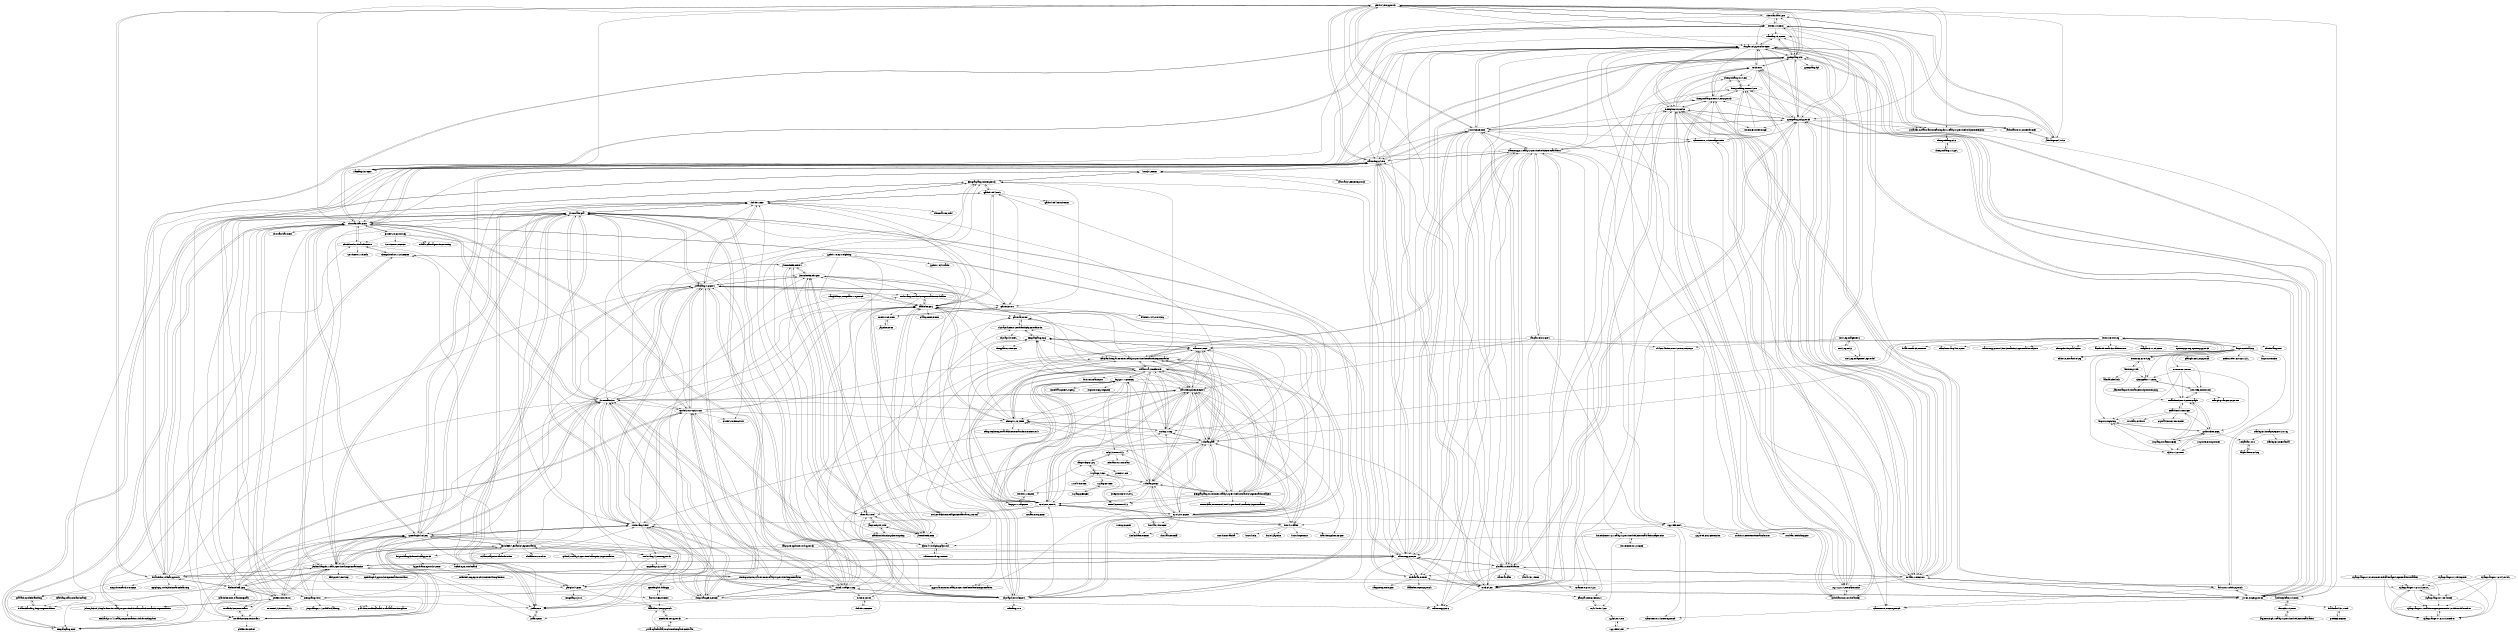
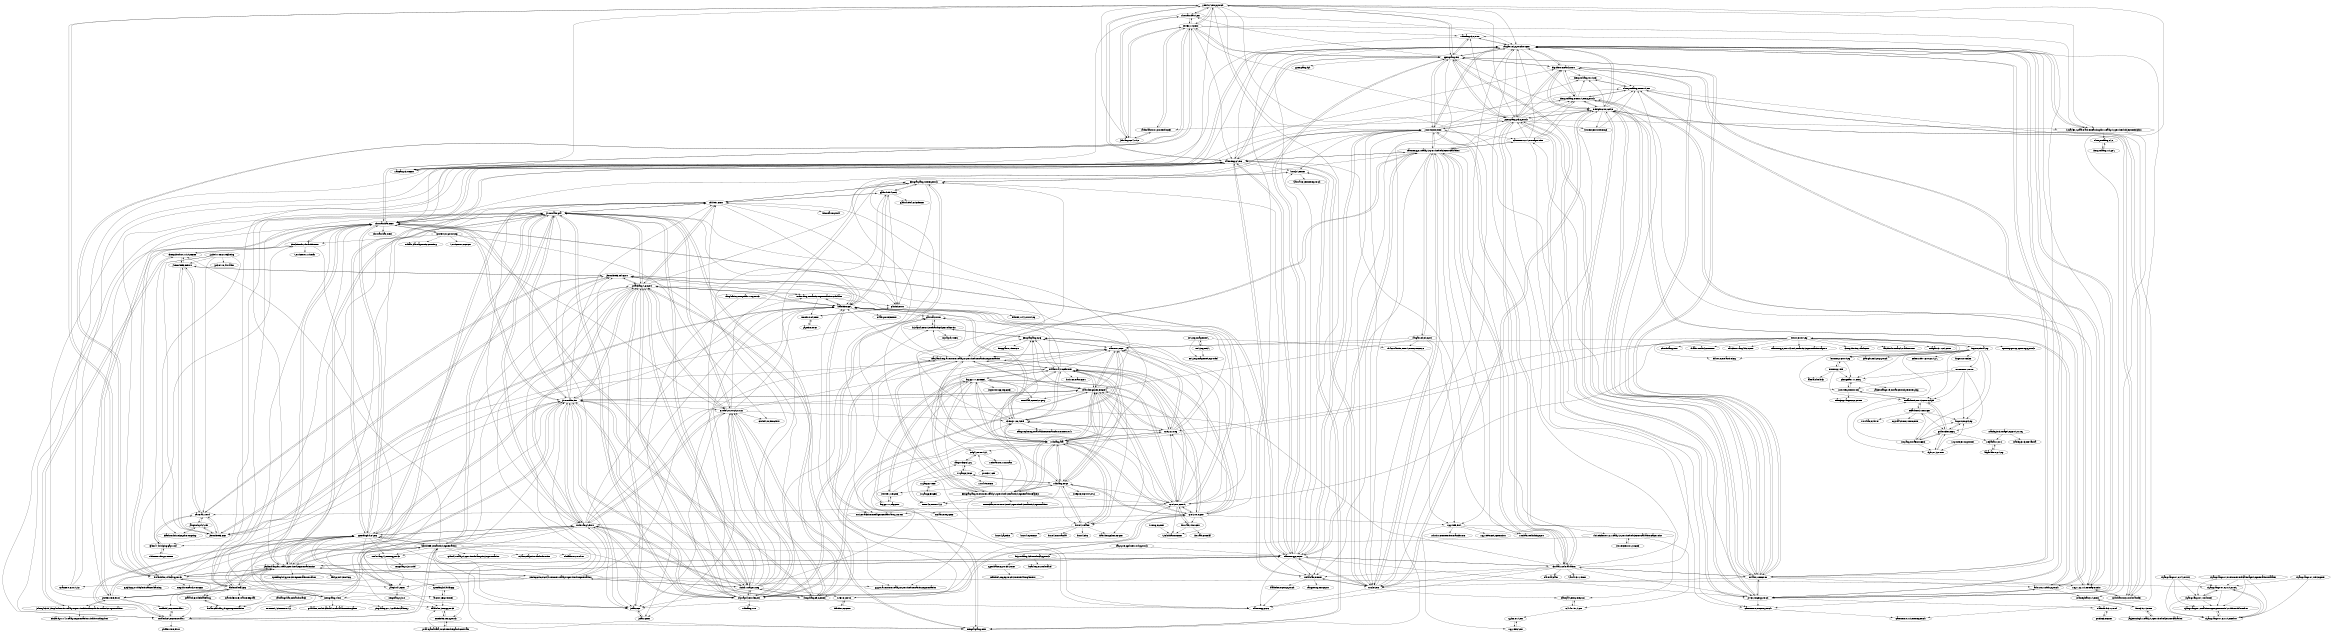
(1757, 68) -> (1563, 68)
(1391, 84) -> (1504, 104)
(1101, 403) -> (1064, 395)
